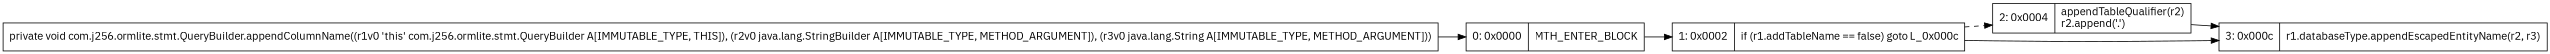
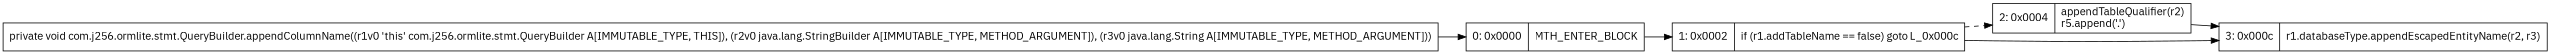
(2093, 24) -> (2093, 24)
